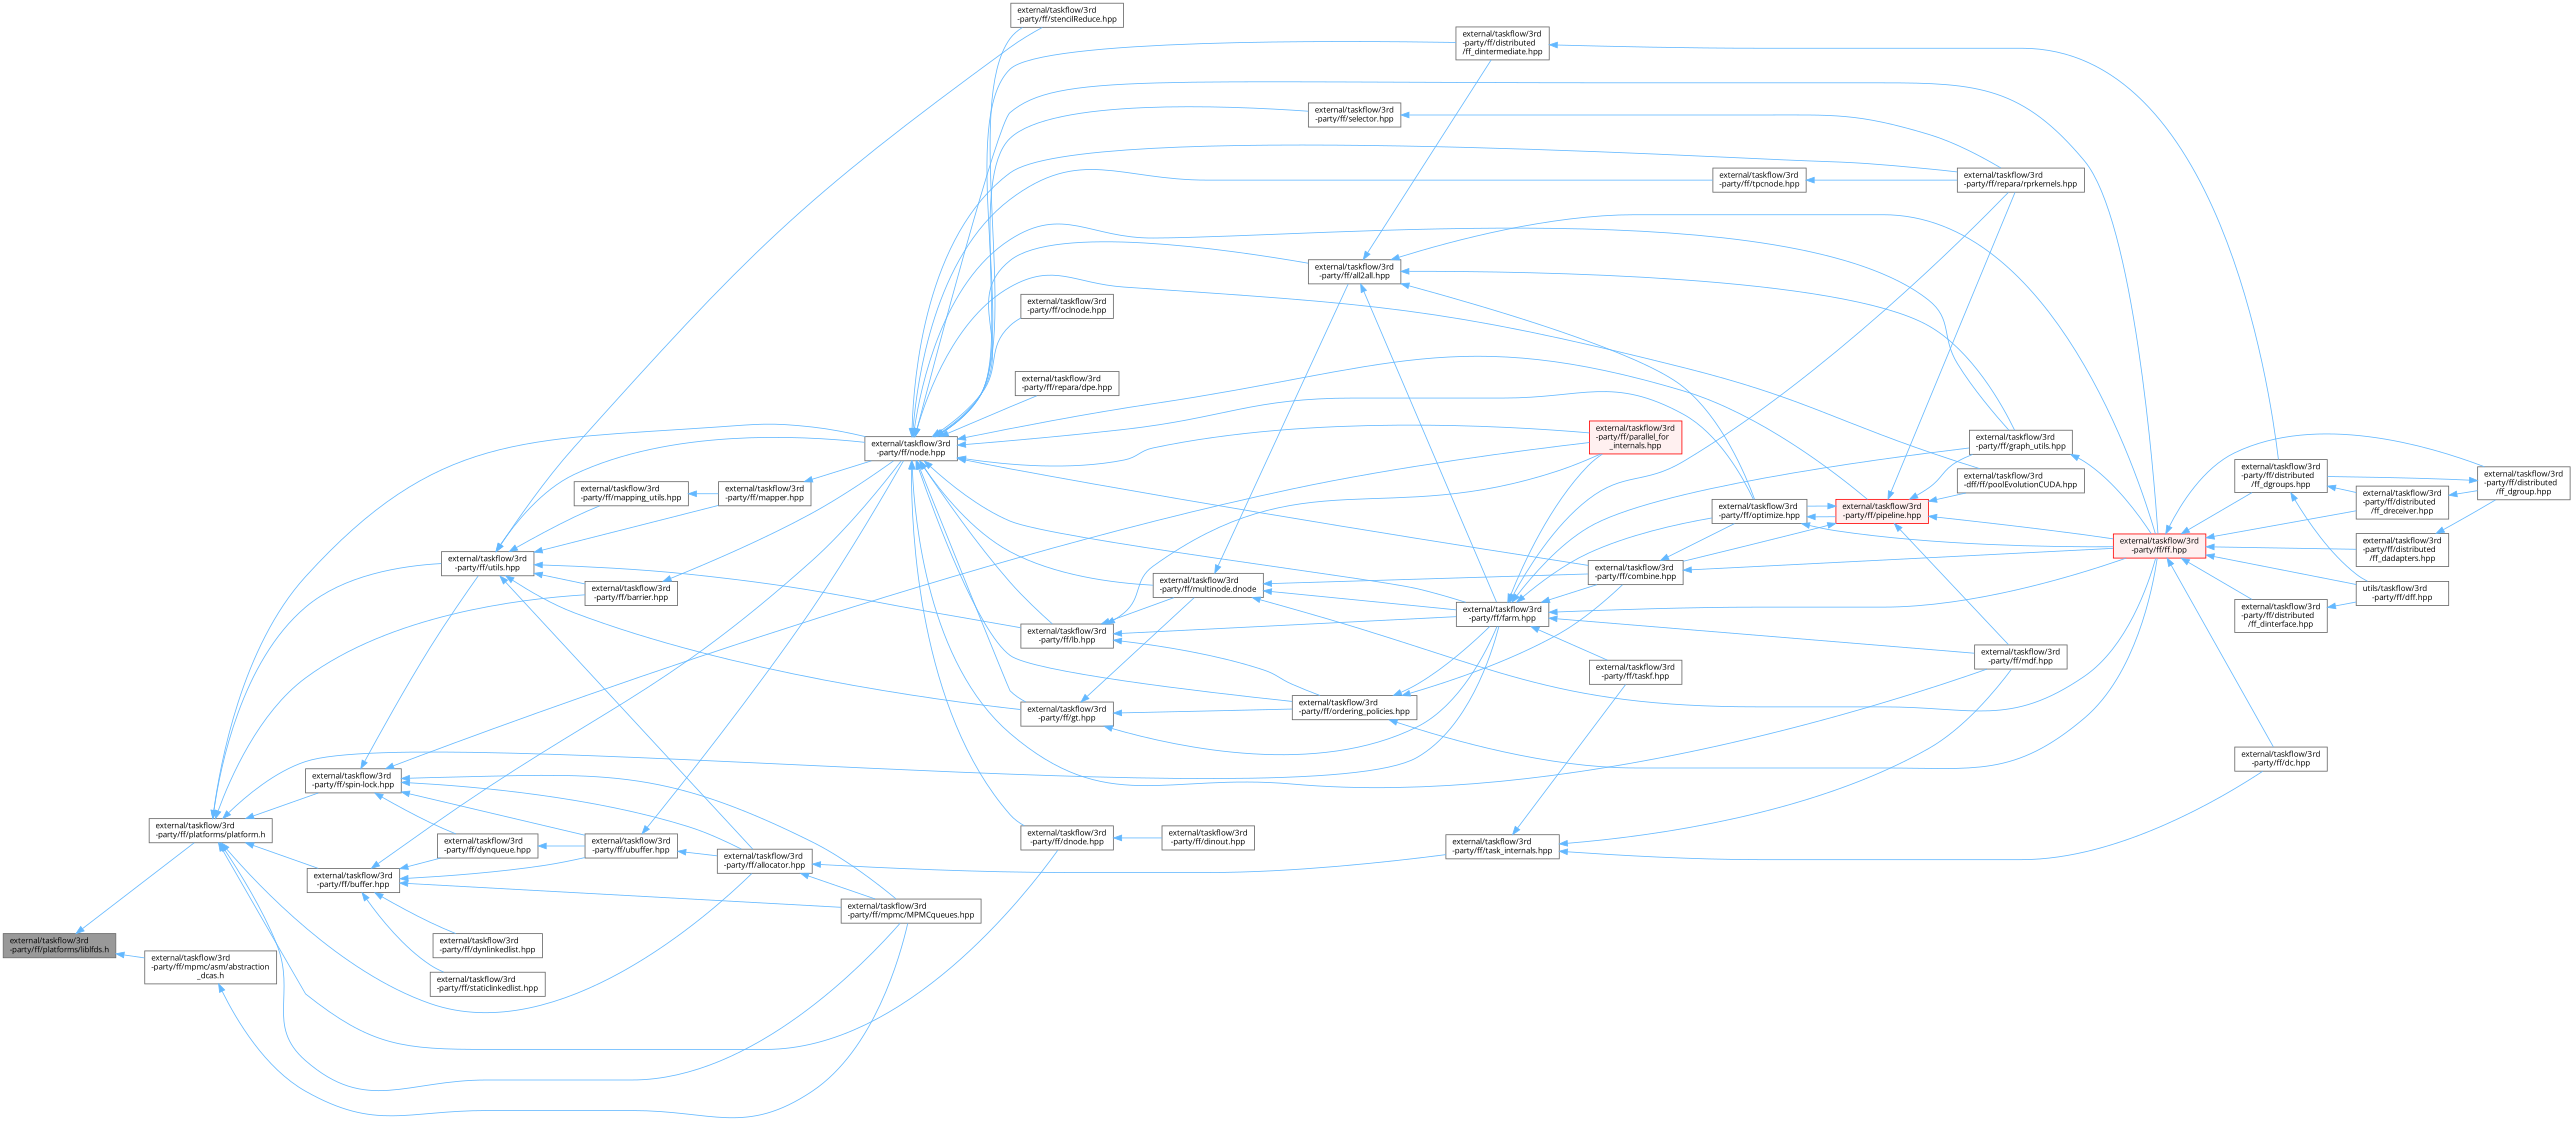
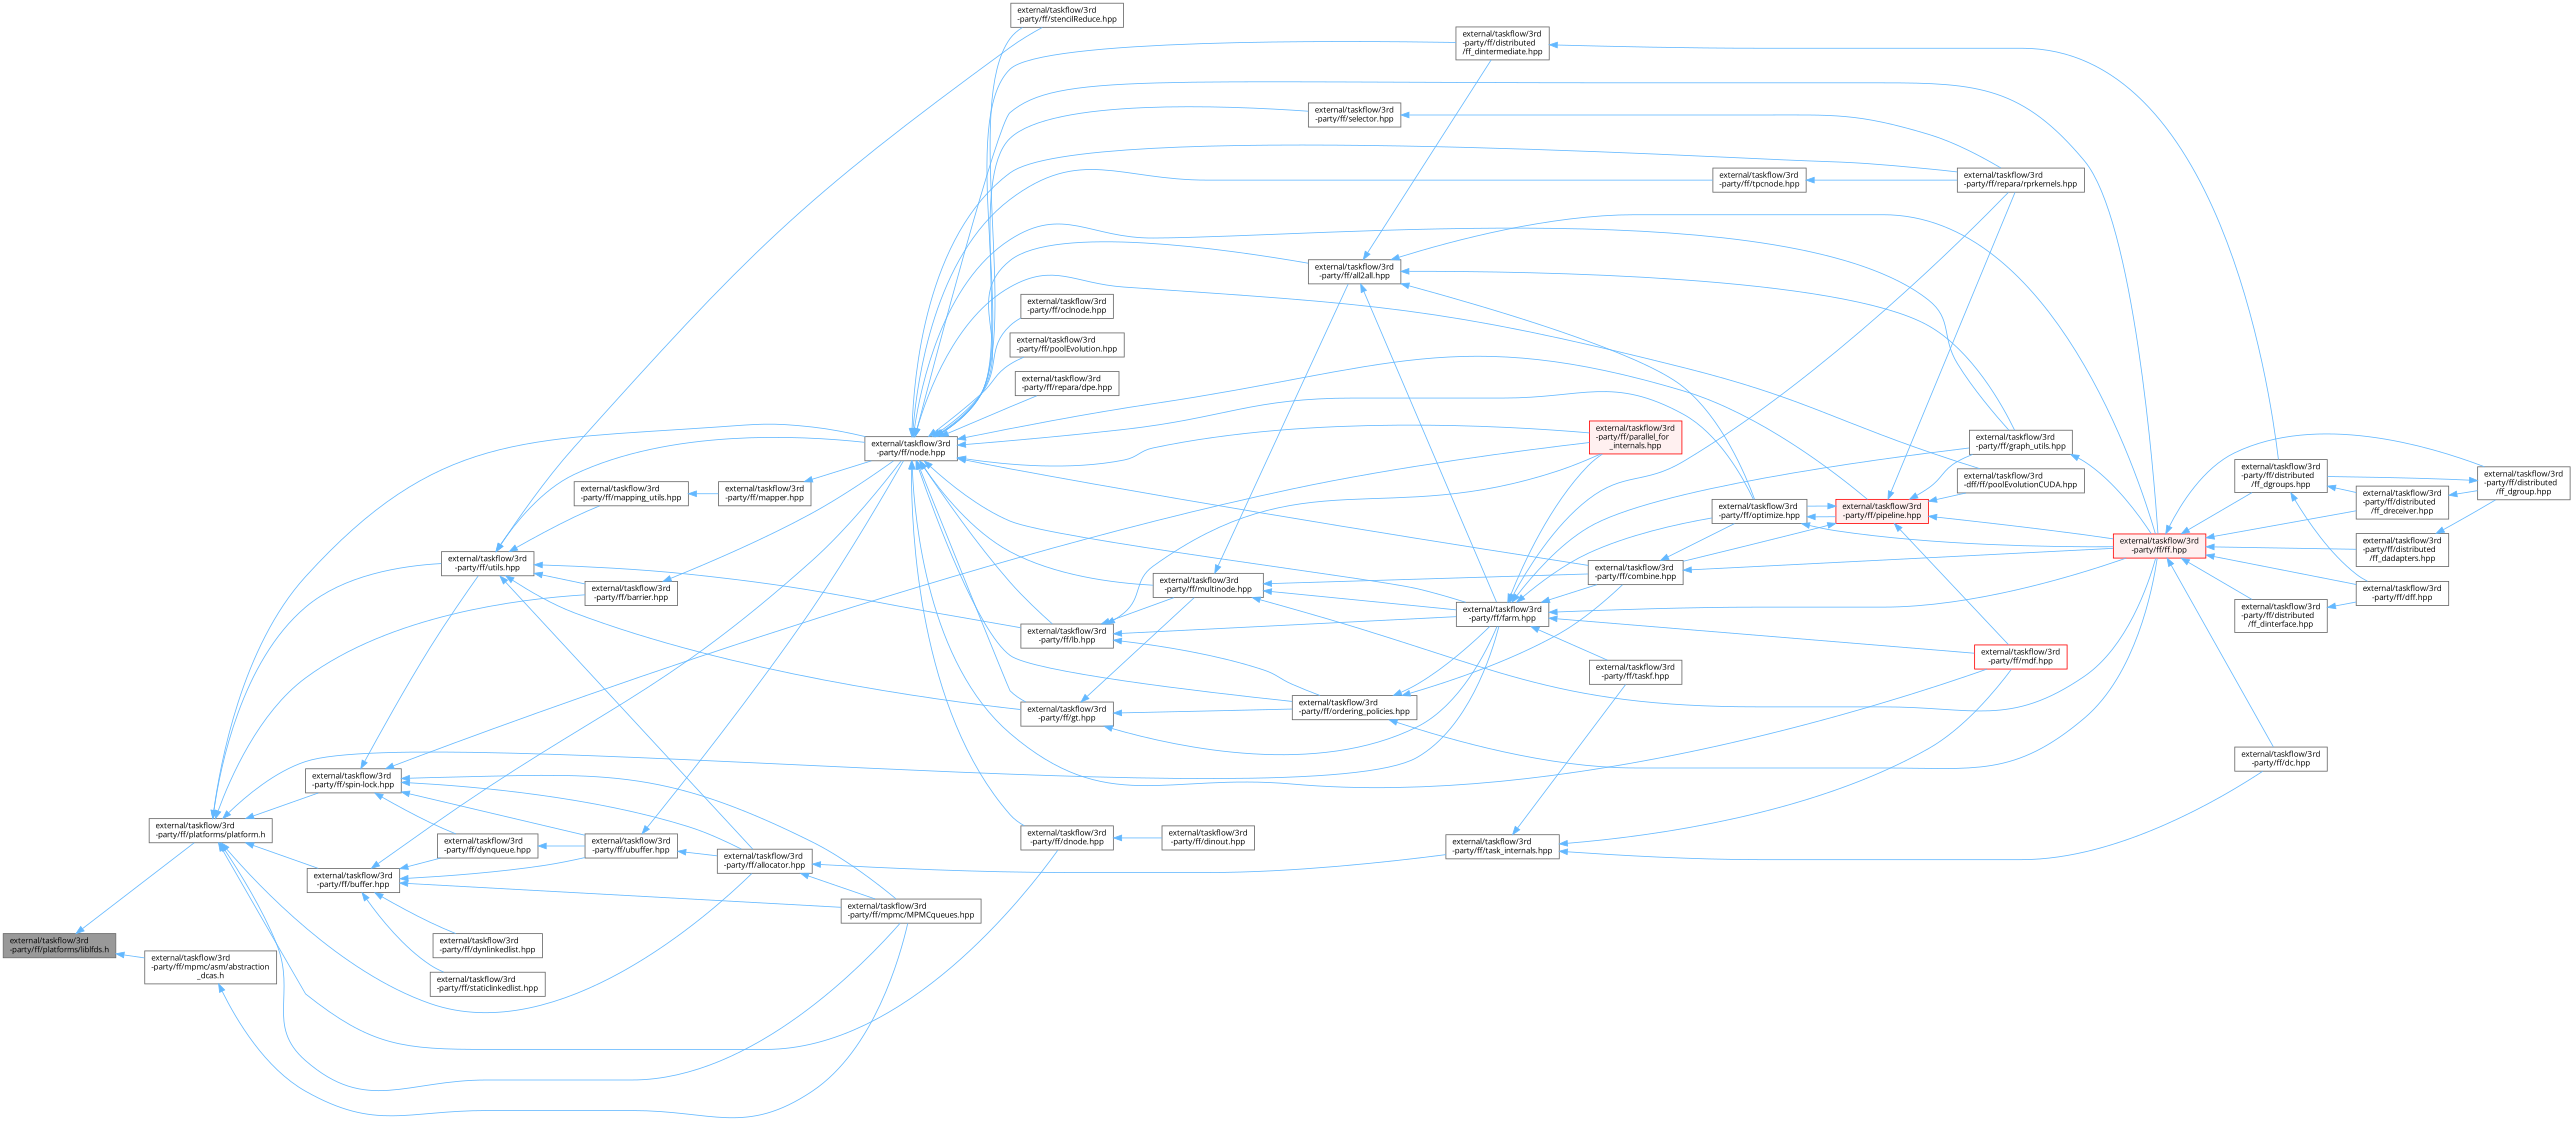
none -> (1067, 345)
(630, 528) -> none
(1208, 585) -> (1208, 585)
(2402, 593) -> (2402, 593)
(2021, 657) -> (2021, 657)
